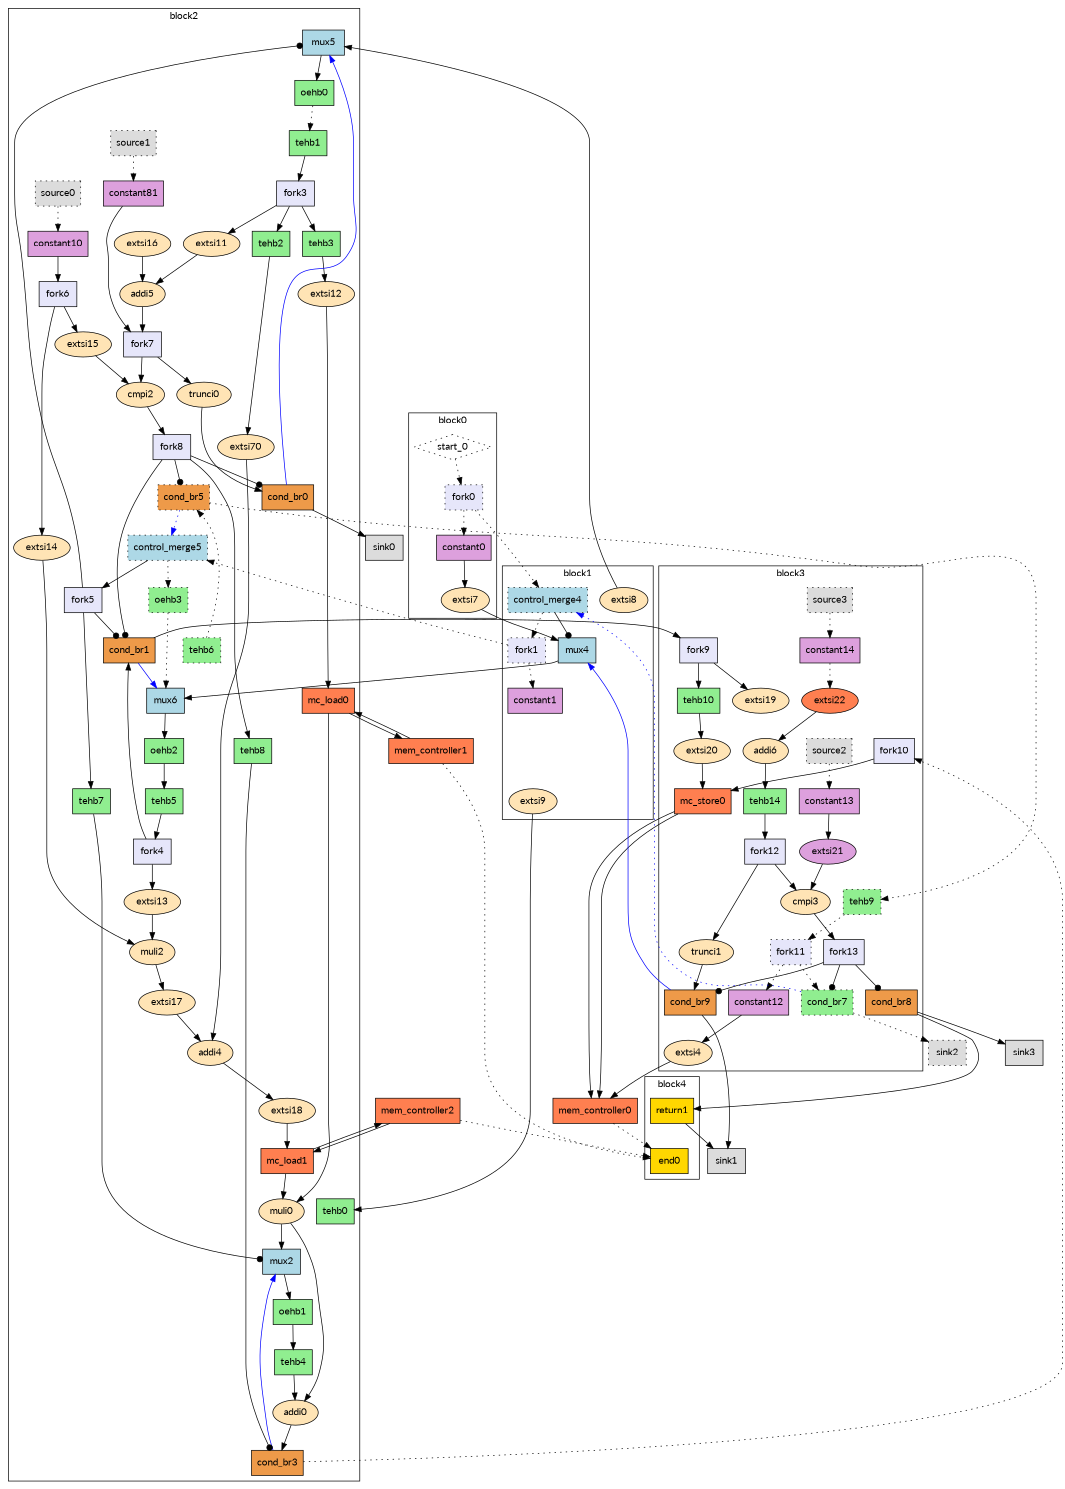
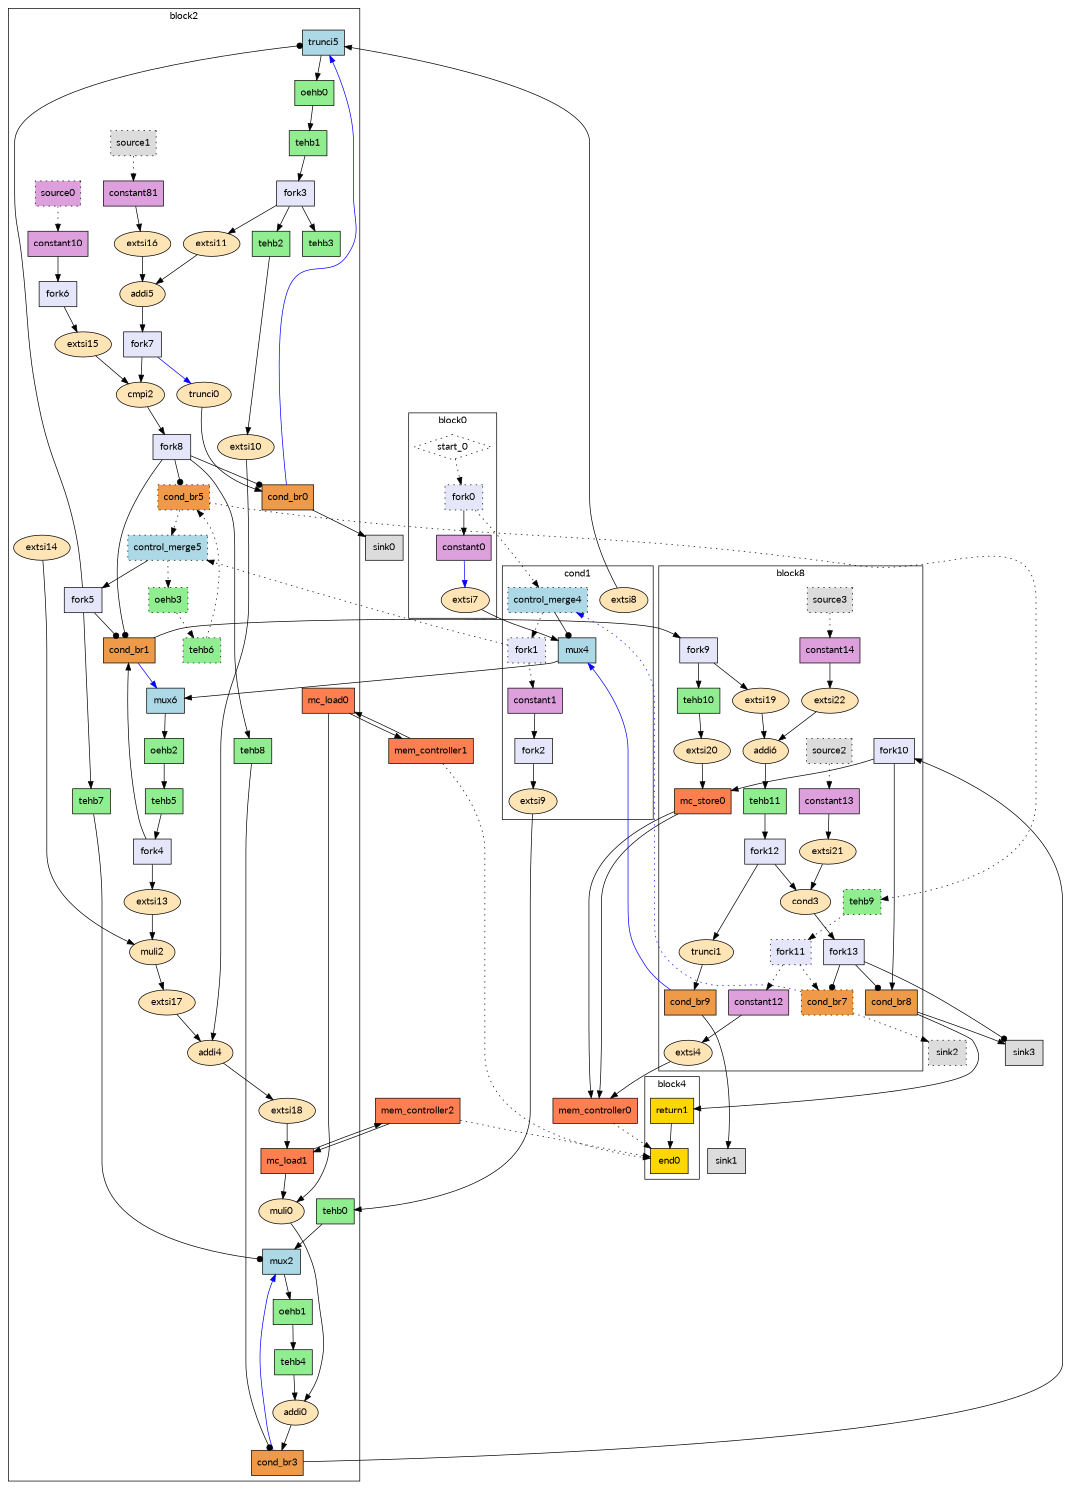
(323, 43) -> (323, 43)
(312, 115) -> (312, 115)
(58, 194) -> (58, 194)
(109, 266) -> (137, 215)
(326, 294) -> none
(172, 368) -> (172, 368)
(42, 395) -> none
(246, 447) -> (246, 447)
(177, 519) -> (177, 519)
(464, 519) -> (464, 519)
(464, 570) -> (464, 570)
(578, 574) -> (578, 574)
(791, 574) -> (791, 574)
(167, 647) -> (183, 622)
(830, 672) -> (830, 672)
(830, 701) -> (830, 701)
none -> (763, 722)
none -> (534, 751)
(765, 801) -> (765, 801)
(828, 852) -> (828, 852)
none -> (894, 873)
(805, 902) -> (805, 902)
(768, 978) -> (935, 996)
(827, 1003) -> (827, 1003)
(695, 1132) -> (671, 1133)
(282, 1233) -> (311, 1234)
(1022, 1394) -> (1022, 1394)
